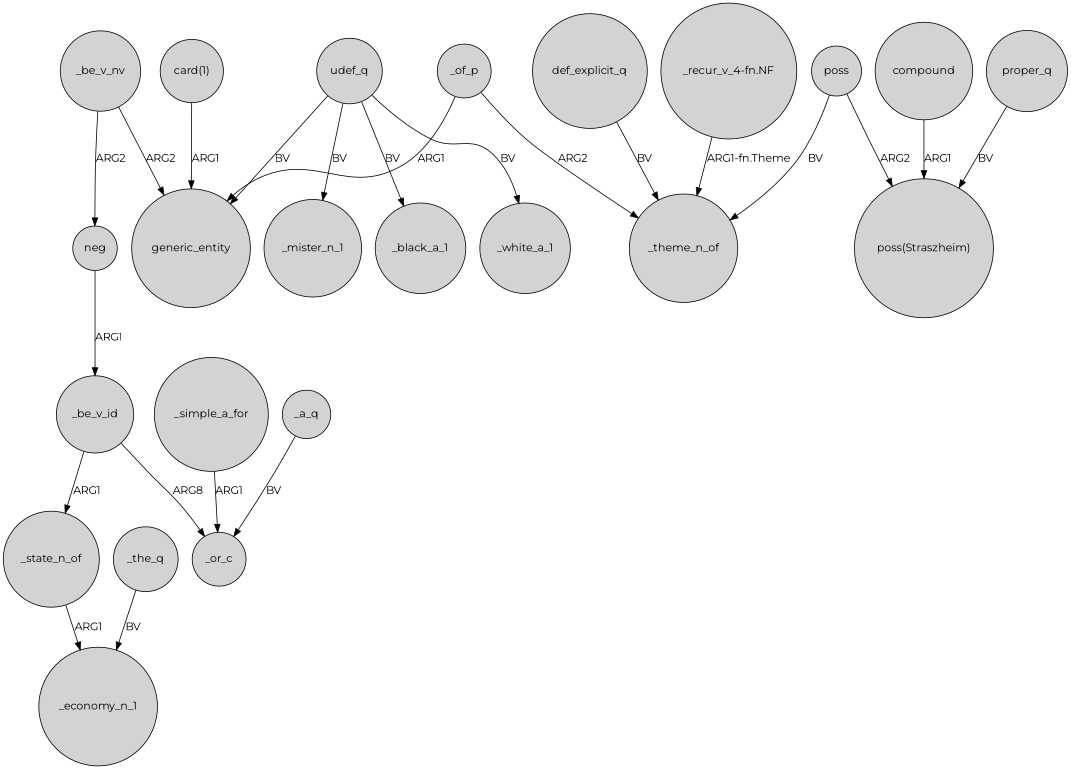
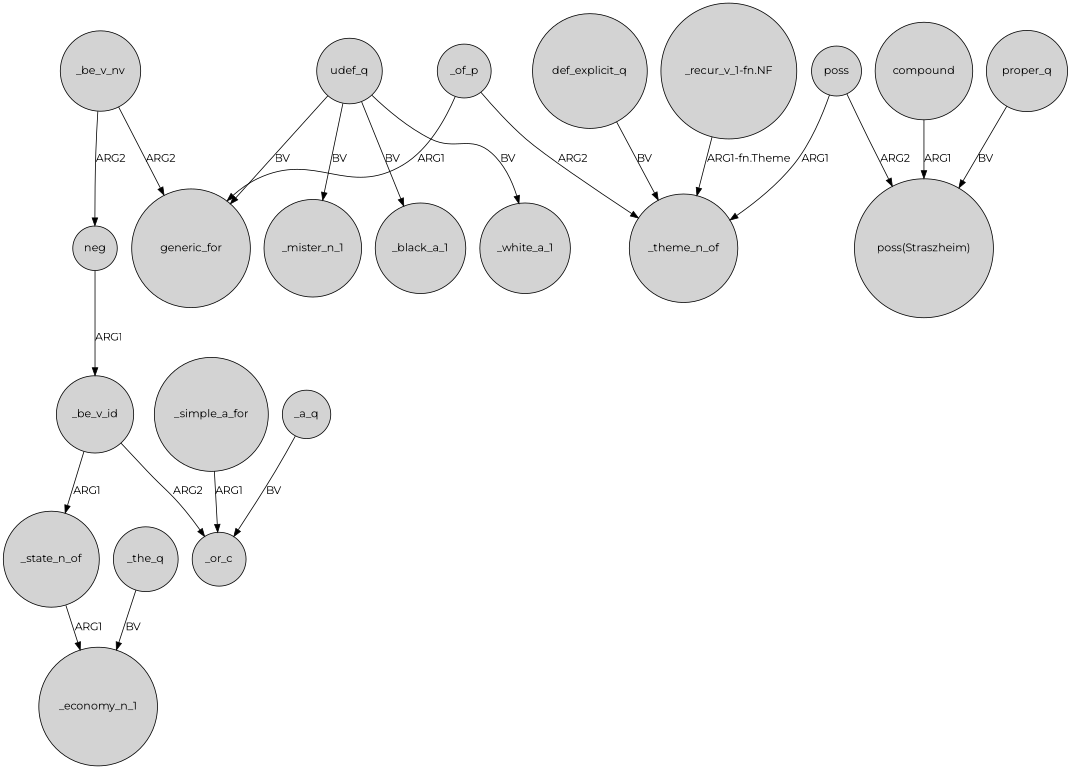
(192, 71) -> none
(729, 71) -> (729, 71)
(815, 159) -> (815, 159)
(191, 248) -> (191, 248)
(188, 491) -> (188, 491)
